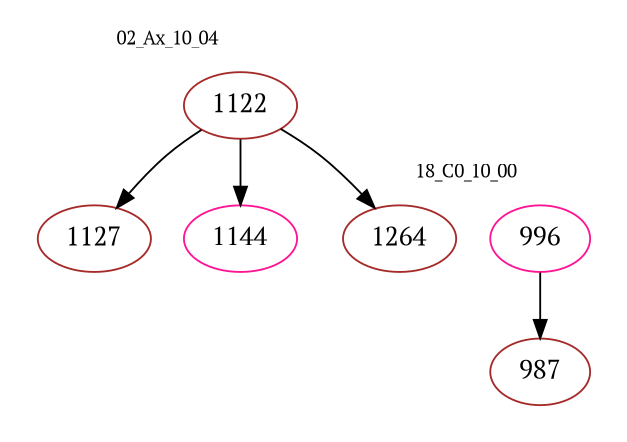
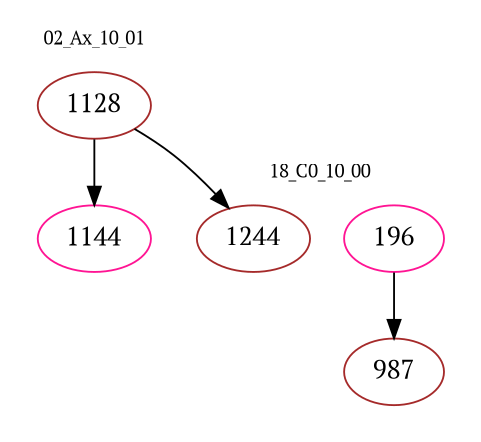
(167, 40) -> (94, 40)
(240, 105) -> (94, 105)
(94, 239) -> none
(400, 239) -> (253, 239)
(540, 239) -> (394, 239)
